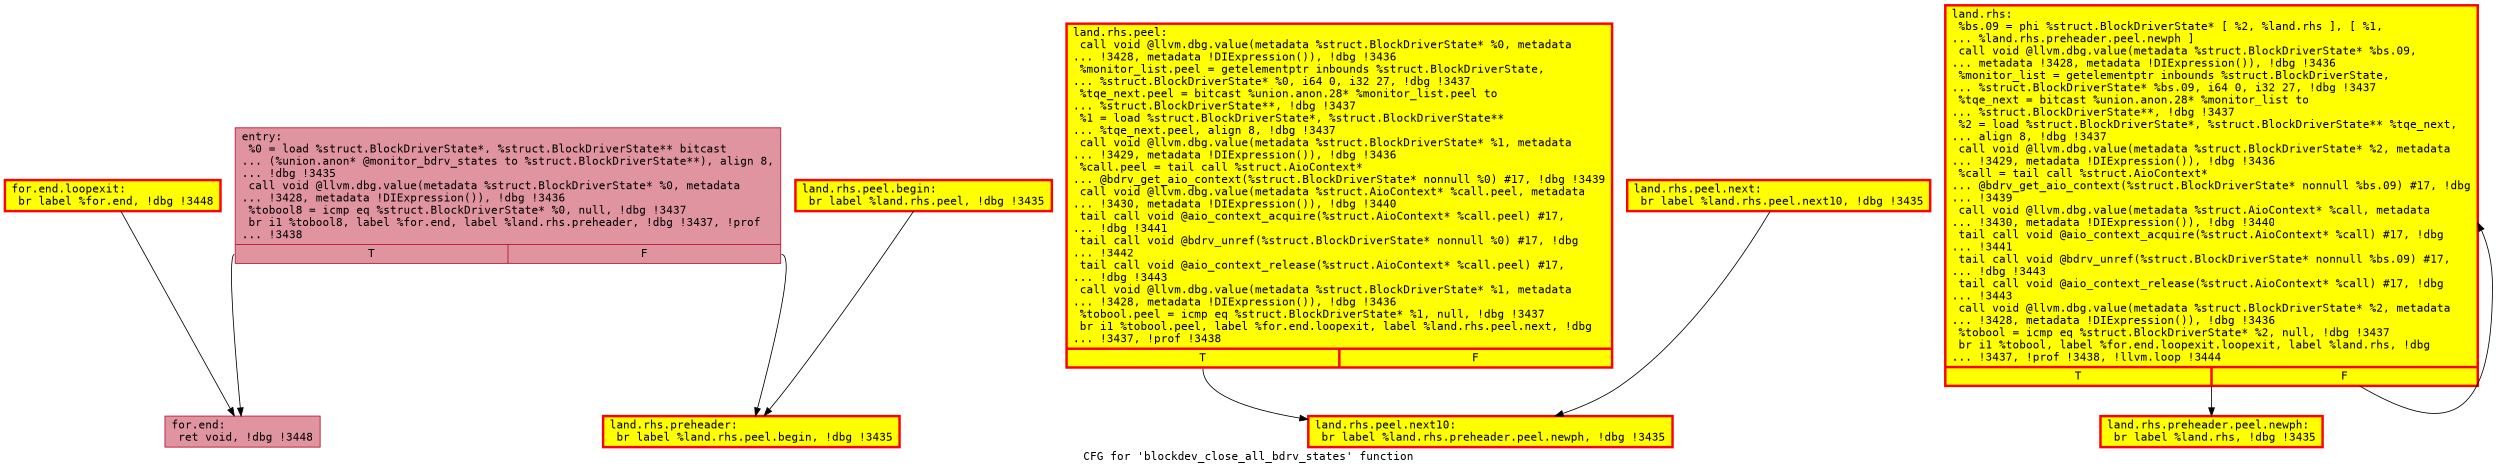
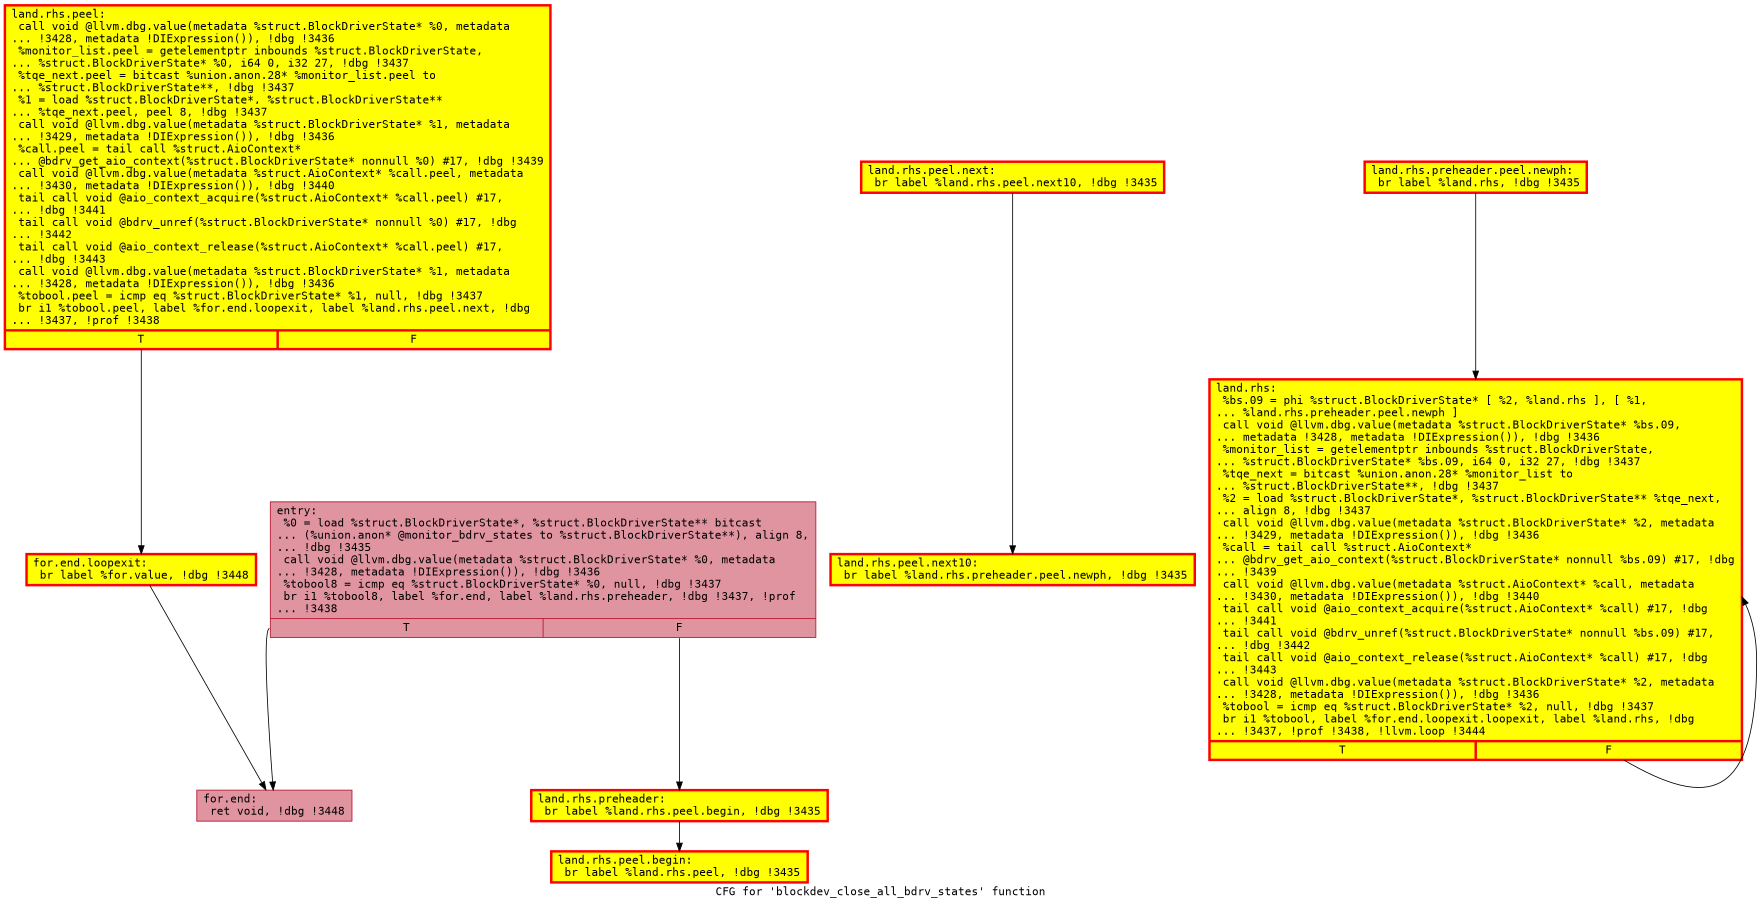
(1205, 131) -> (140, 112)
(113, 201) -> (141, 575)
(1999, 272) -> (1263, 646)
(843, 312) -> (679, 832)
(2212, 397) -> (1476, 282)
(1244, 405) -> (141, 448)
